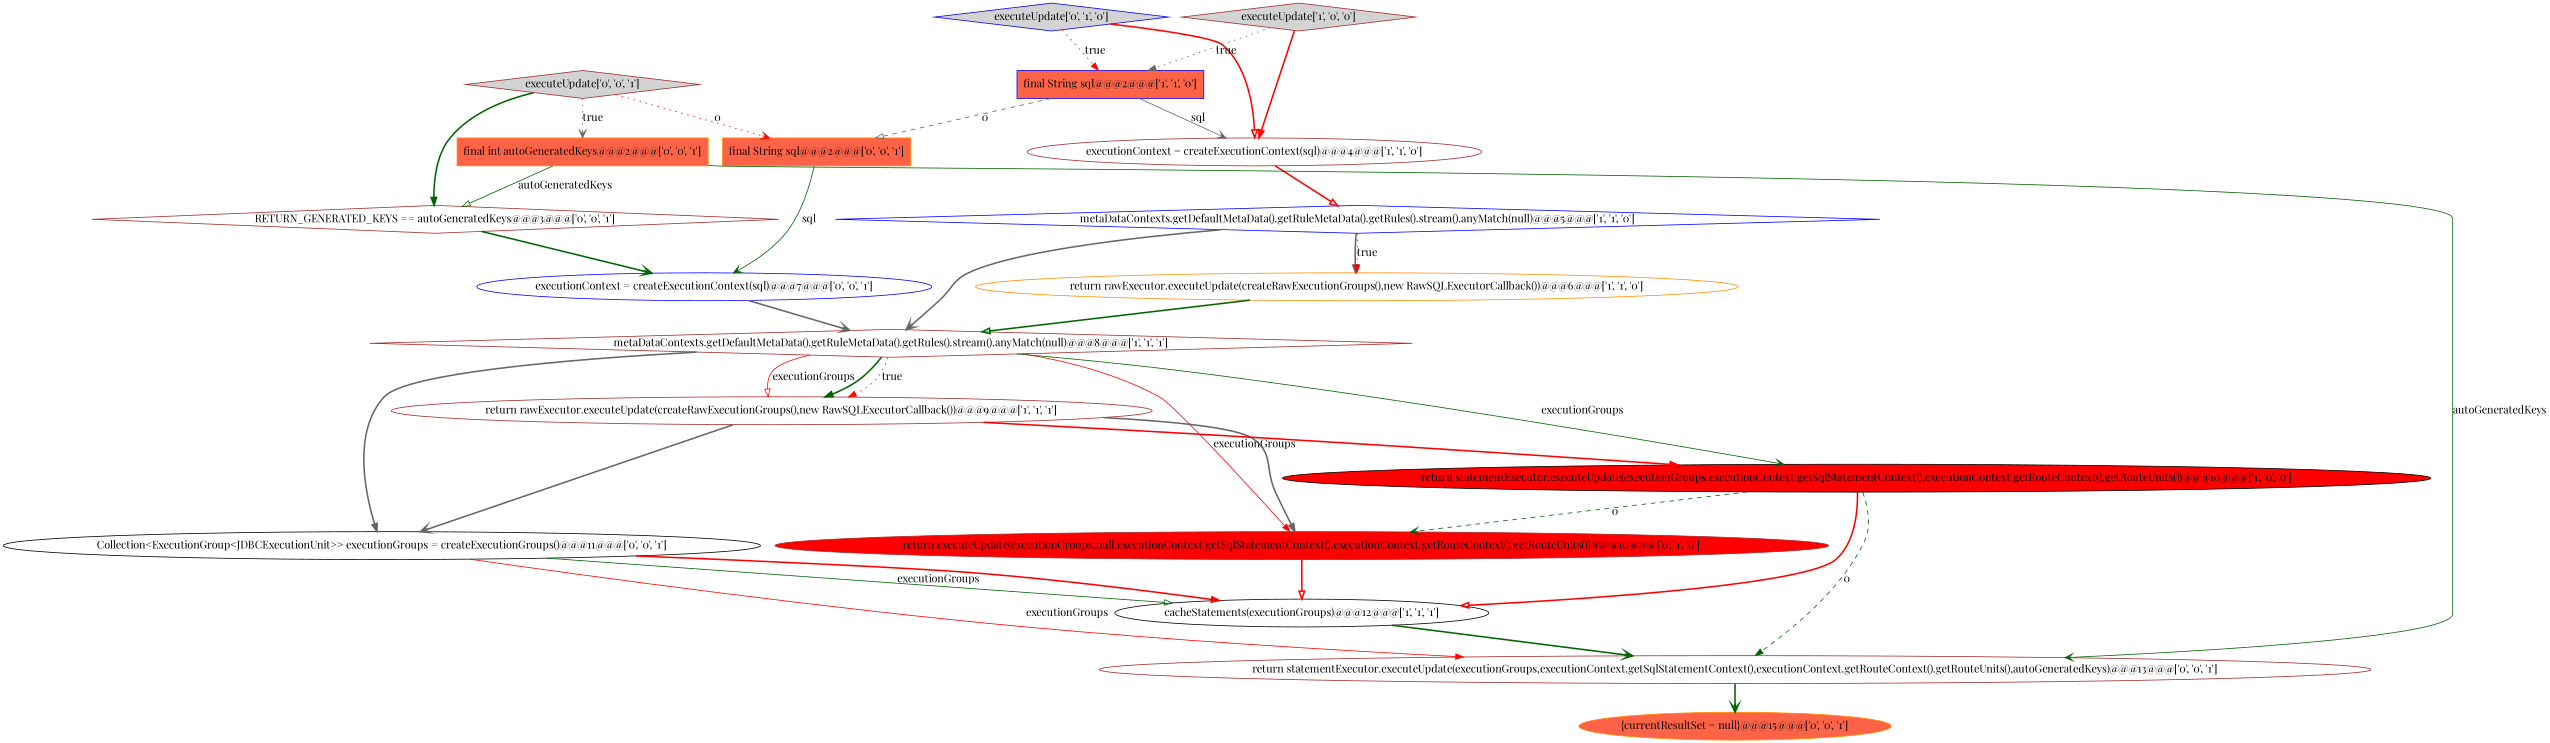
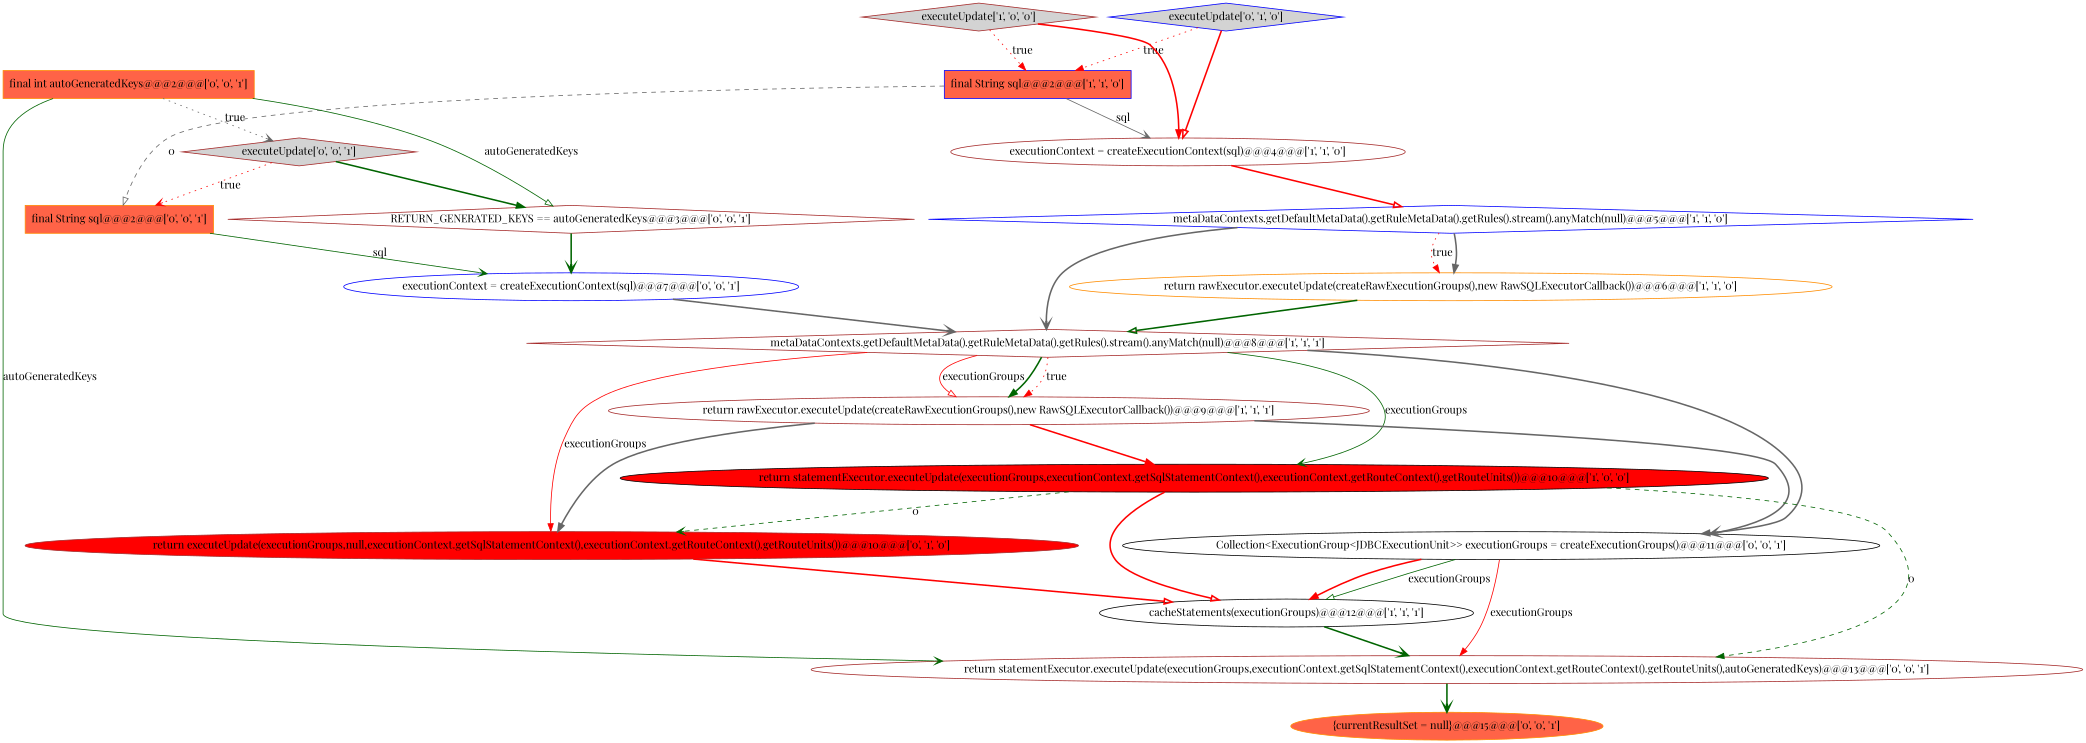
(1213, 48) -> (1005, 47)
(583, 114) -> (214, 118)
(718, 118) -> (231, 186)
